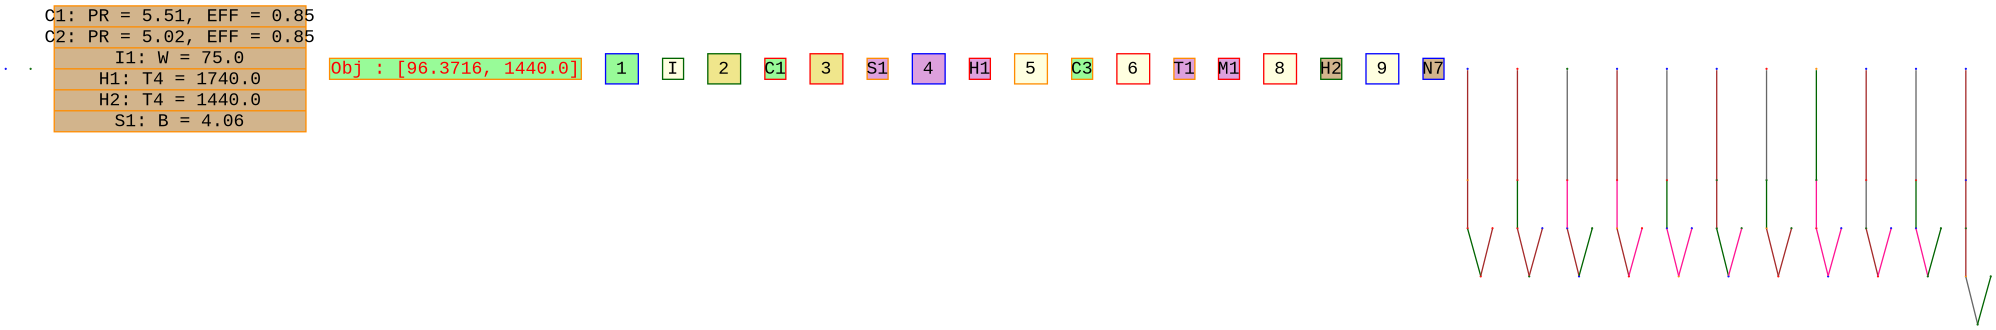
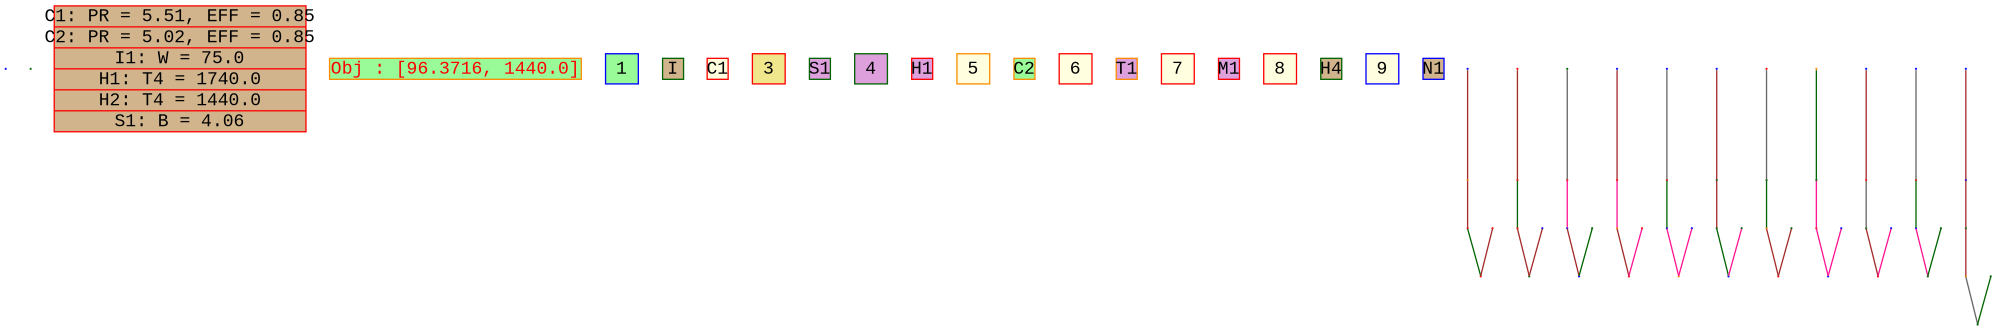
(180, 69) -> (180, 69)
(673, 69) -> (673, 69)
(724, 69) -> none
(775, 69) -> (718, 69)
(878, 69) -> (820, 69)
(929, 69) -> (871, 69)
(1082, 69) -> (1024, 69)
none -> (1178, 69)
(1331, 69) -> (1331, 69)
(1434, 69) -> (1434, 69)
